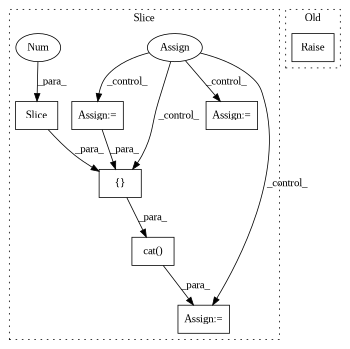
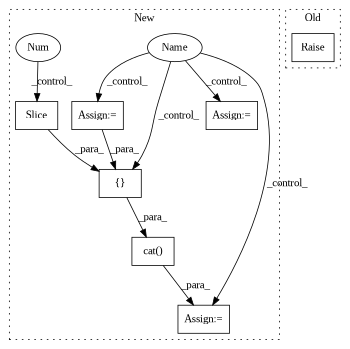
(144, 18) -> (144, 18)
(175, 48) -> (175, 48)
(52, 82) -> (52, 82)
